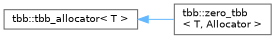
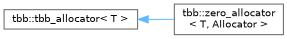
(223, 19) -> (229, 19)
